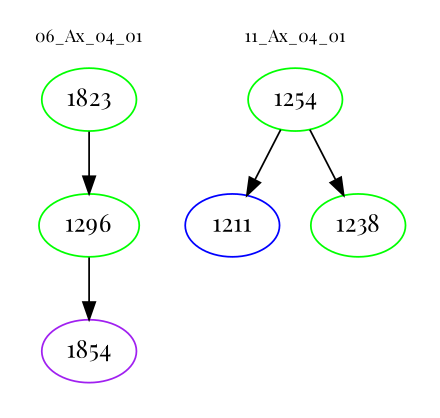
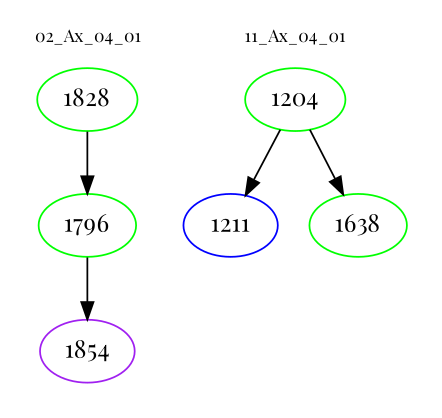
(89, 38) -> (88, 38)
(89, 100) -> (87, 100)
(295, 100) -> (295, 100)
(89, 225) -> (87, 225)
(358, 225) -> (358, 225)
